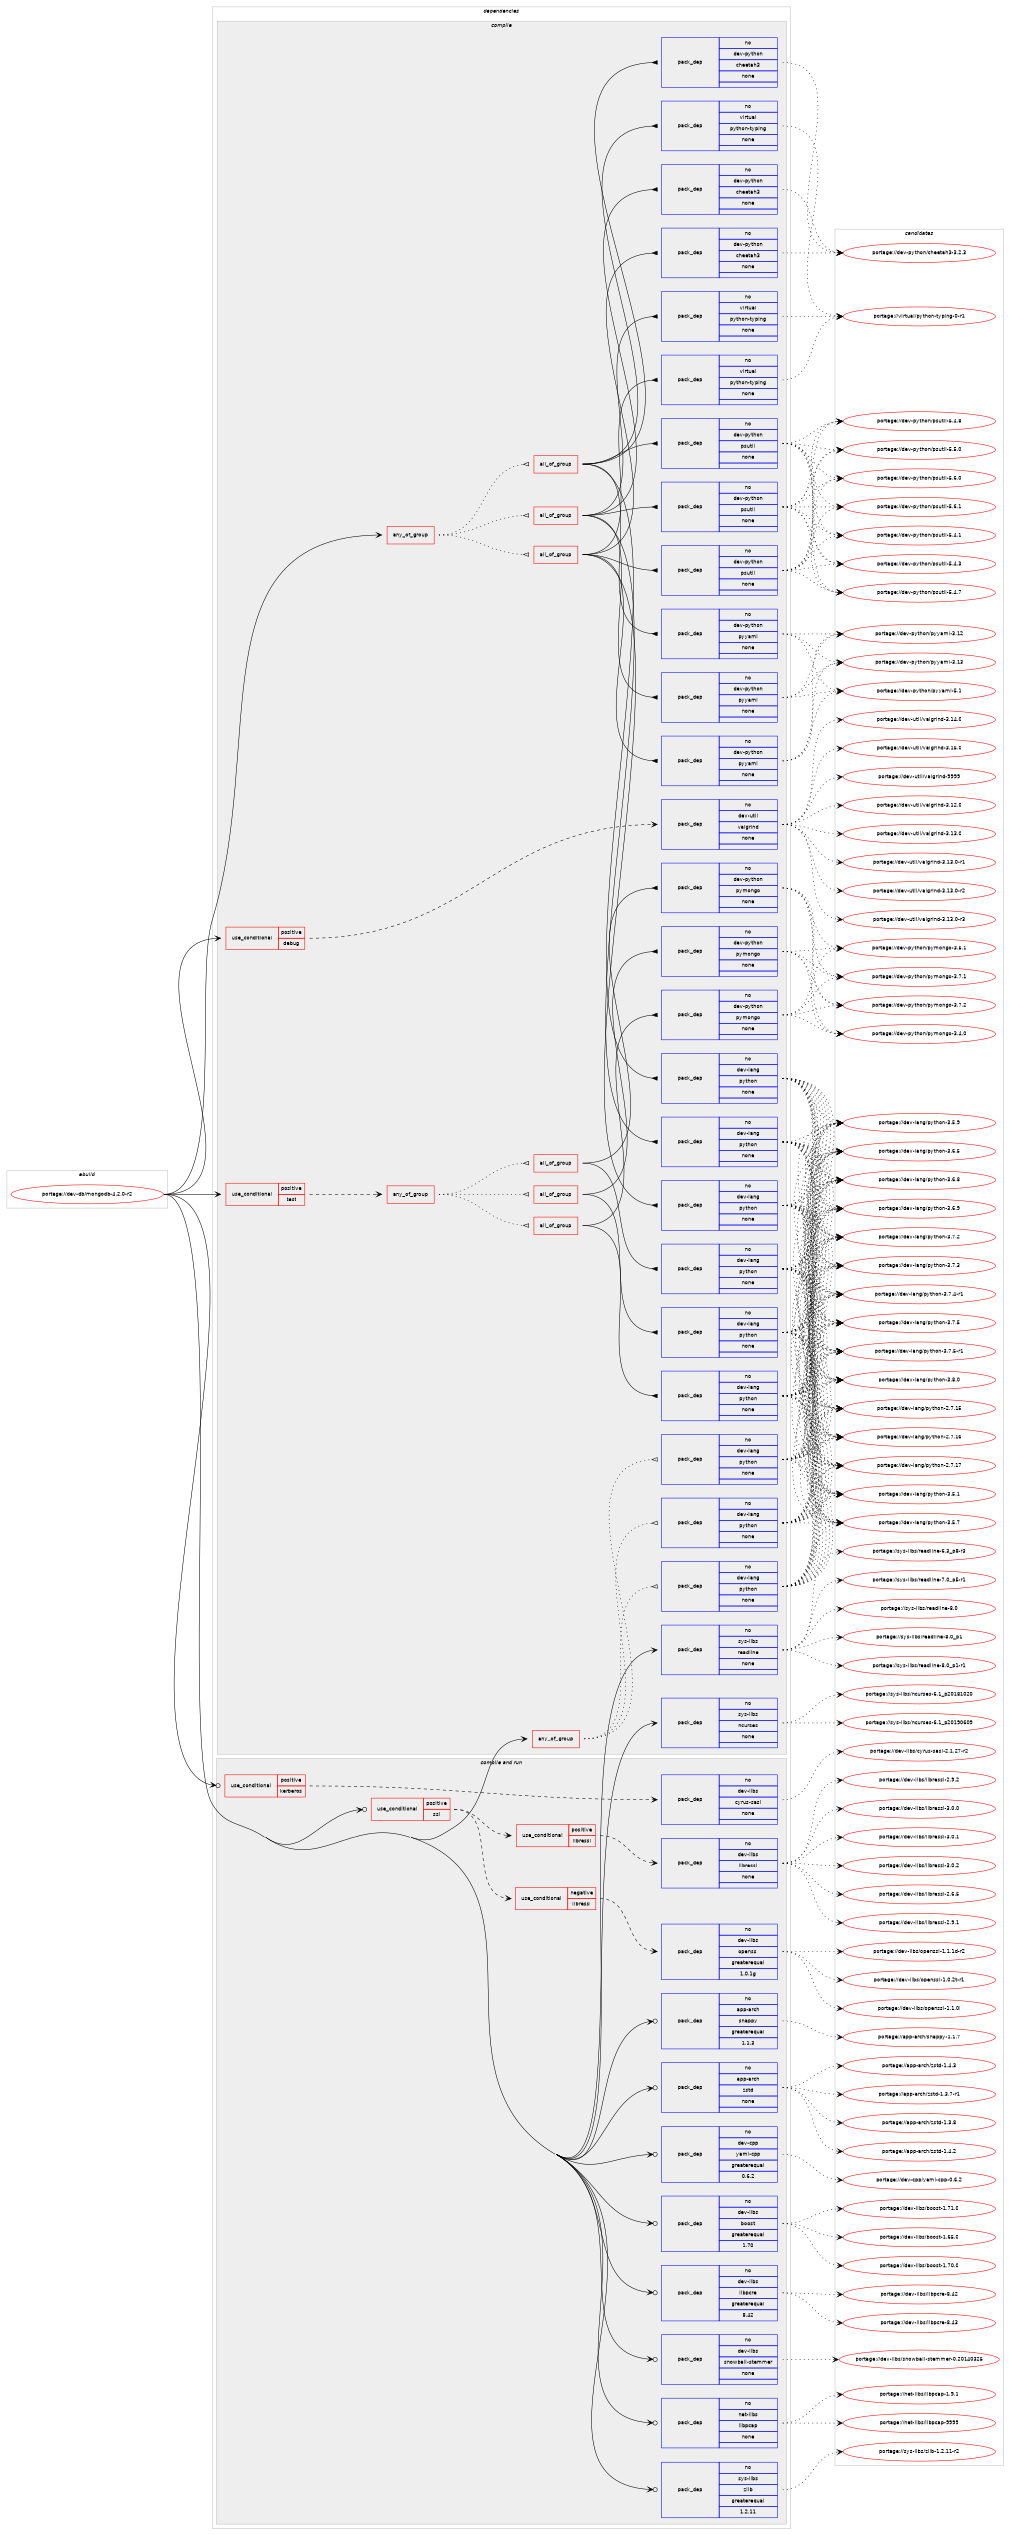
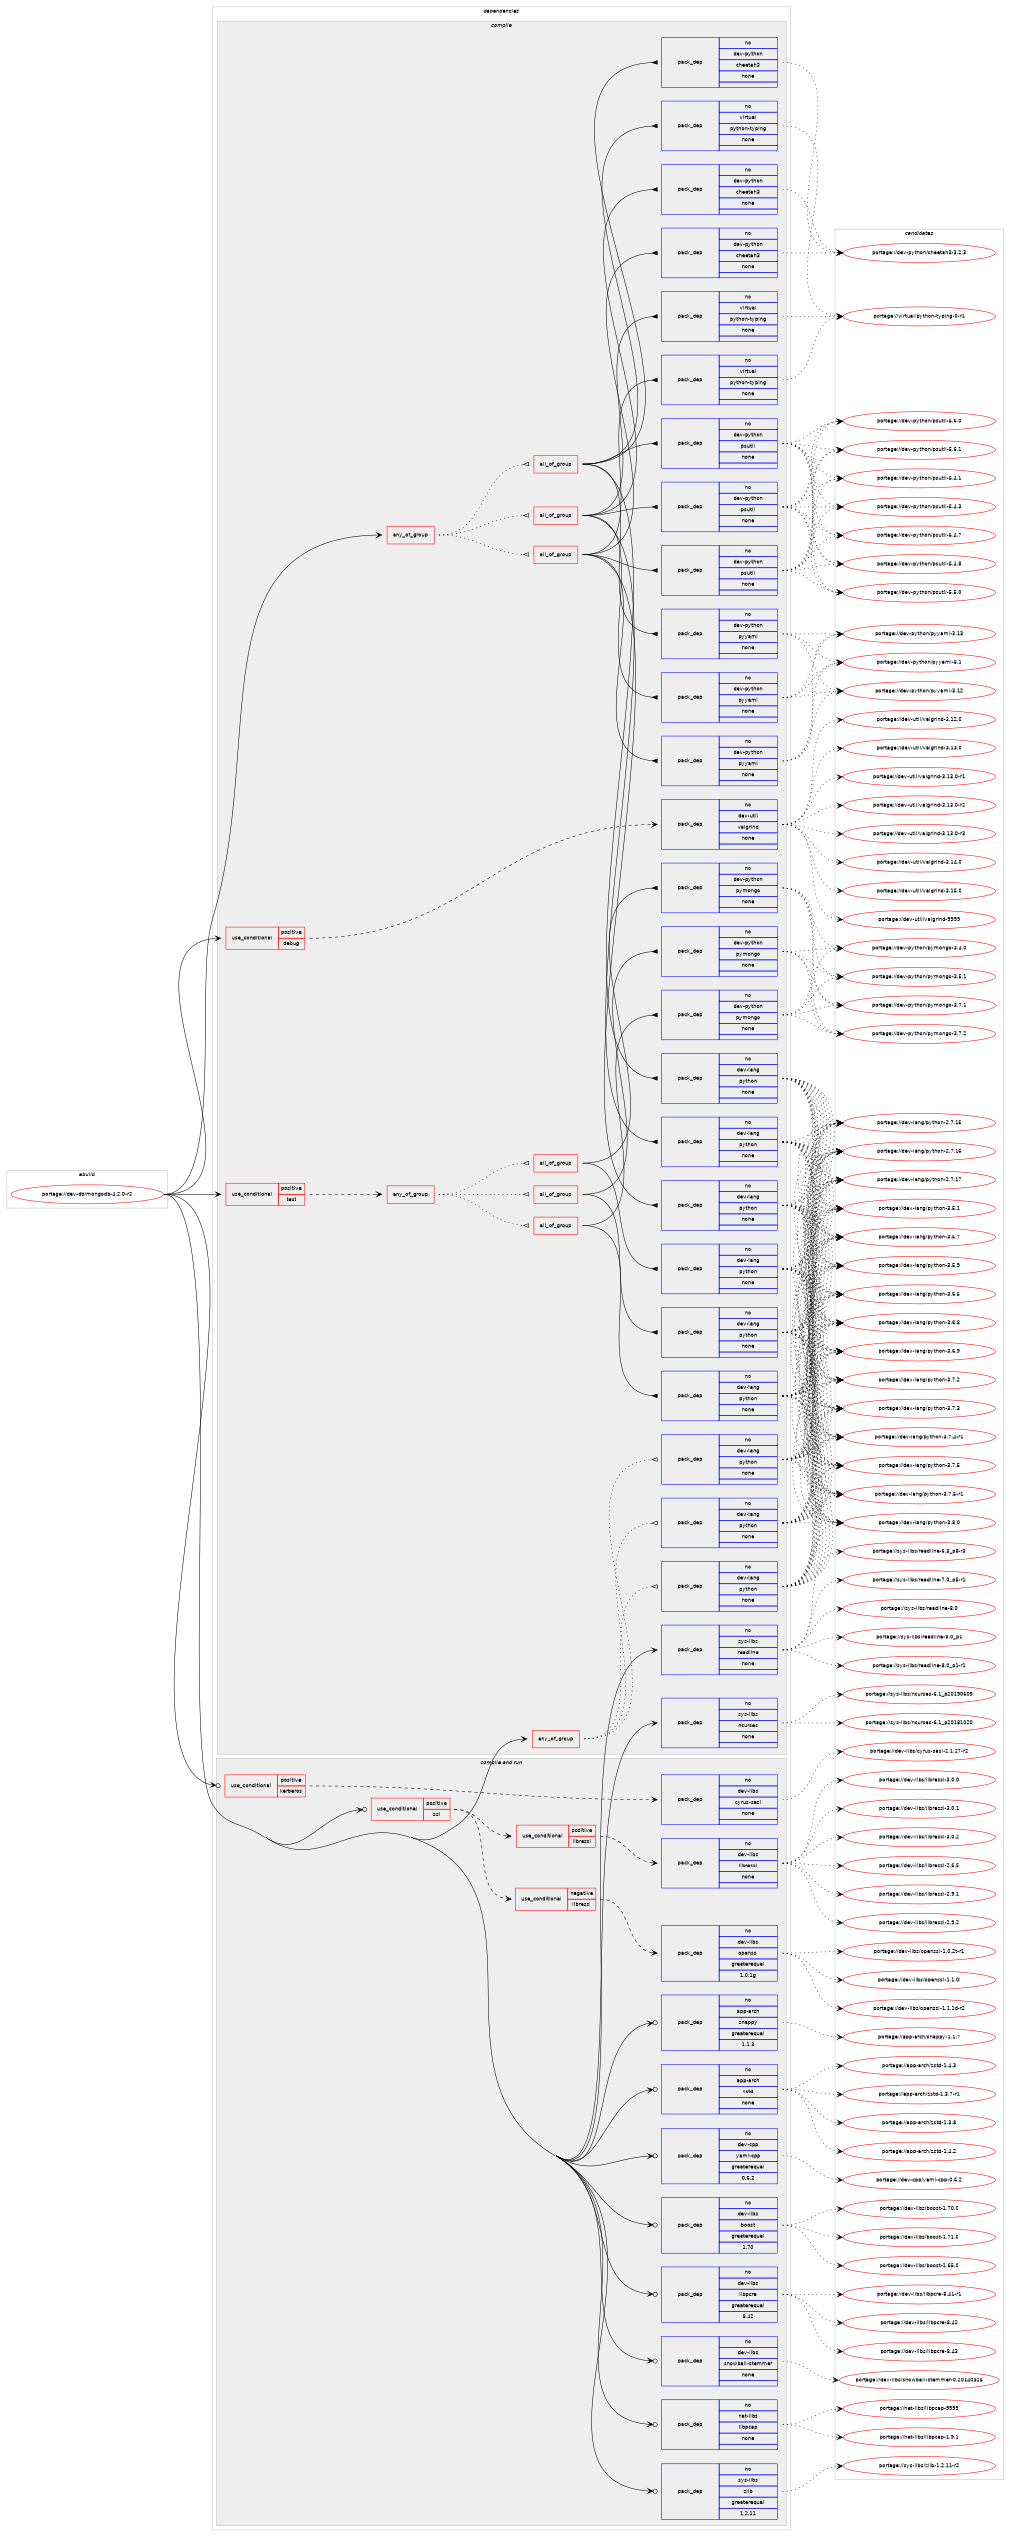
none -> (919, 2294)
